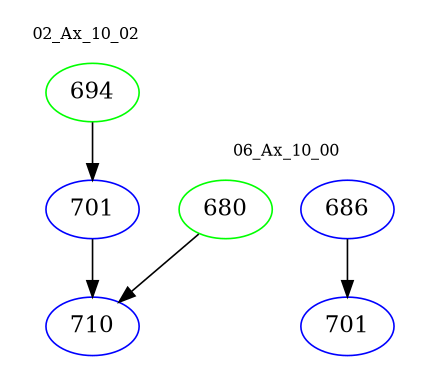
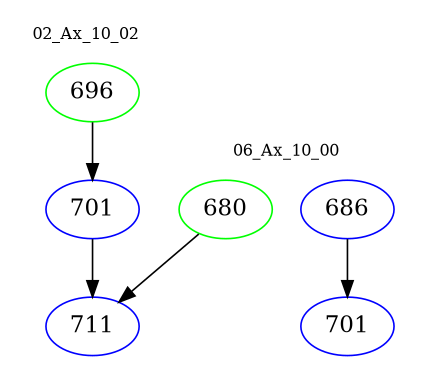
(93, 93) -> (93, 93)
(93, 326) -> (93, 326)
